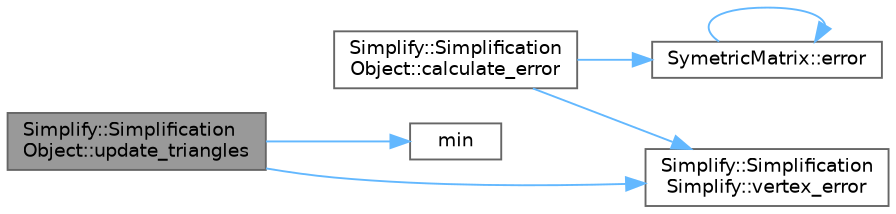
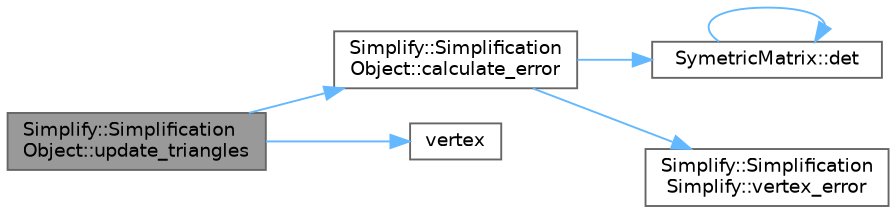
(767, 60) -> (767, 60)
(456, 141) -> (456, 141)
(445, 184) -> (287, 103)
